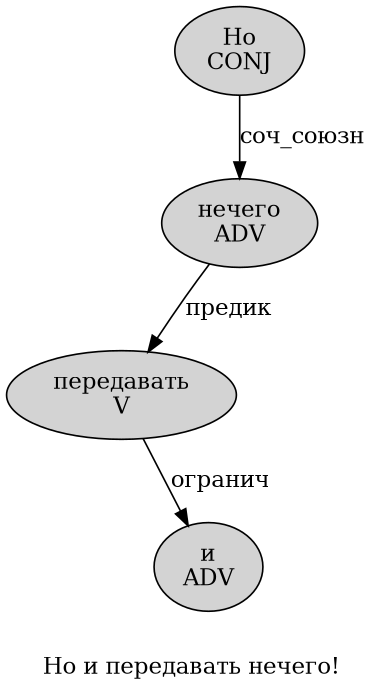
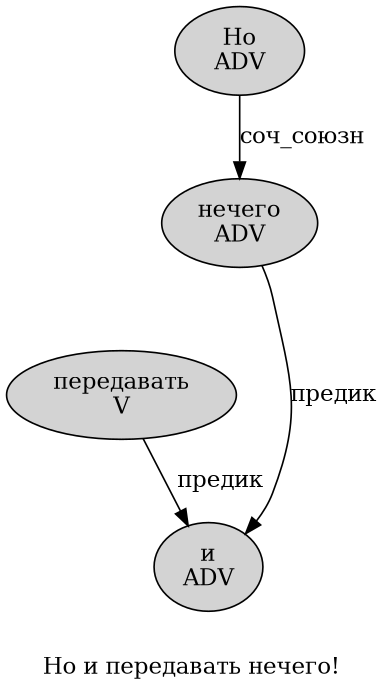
(240, 51) -> (240, 51)
(183, 301) -> (291, 395)
(221, 481) -> (221, 481)
